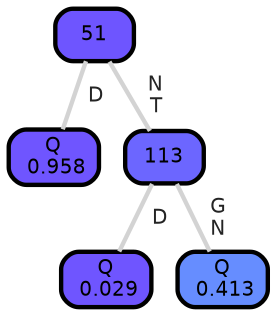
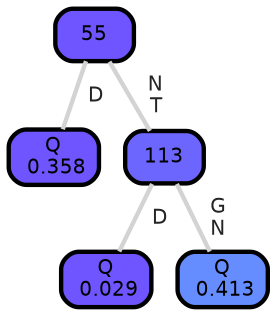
(95, 35) -> (95, 35)
(54, 157) -> (54, 157)
